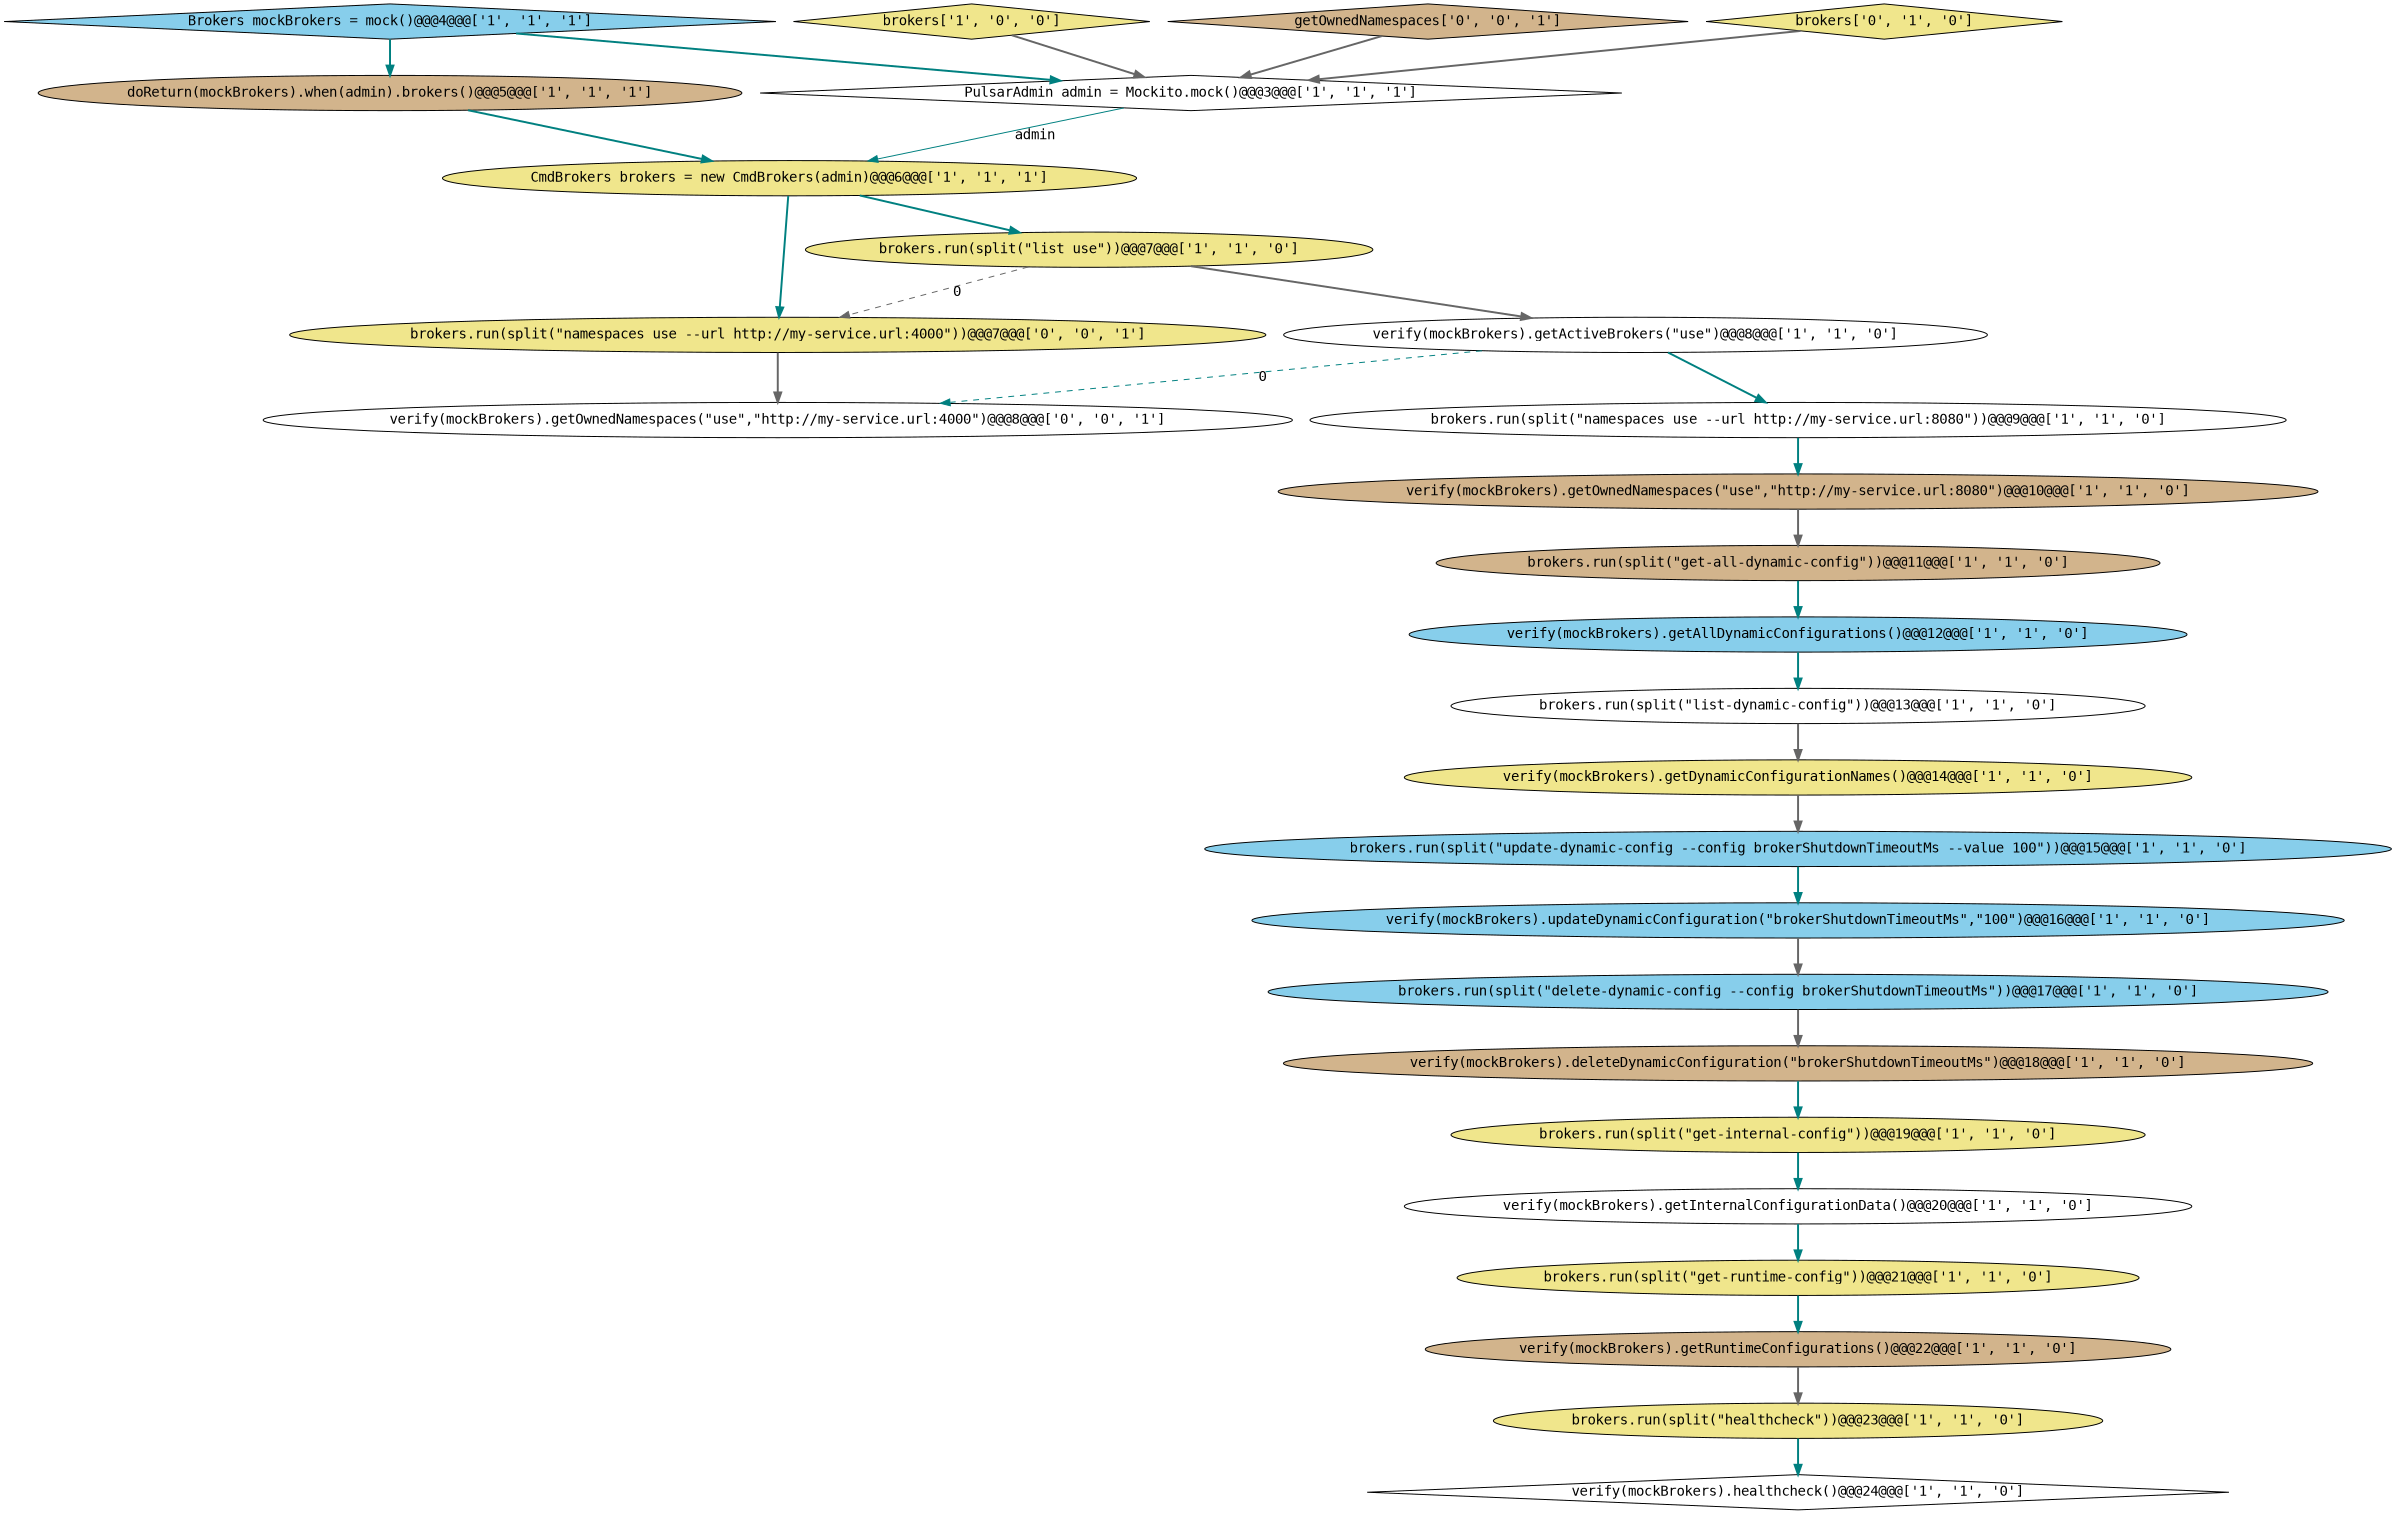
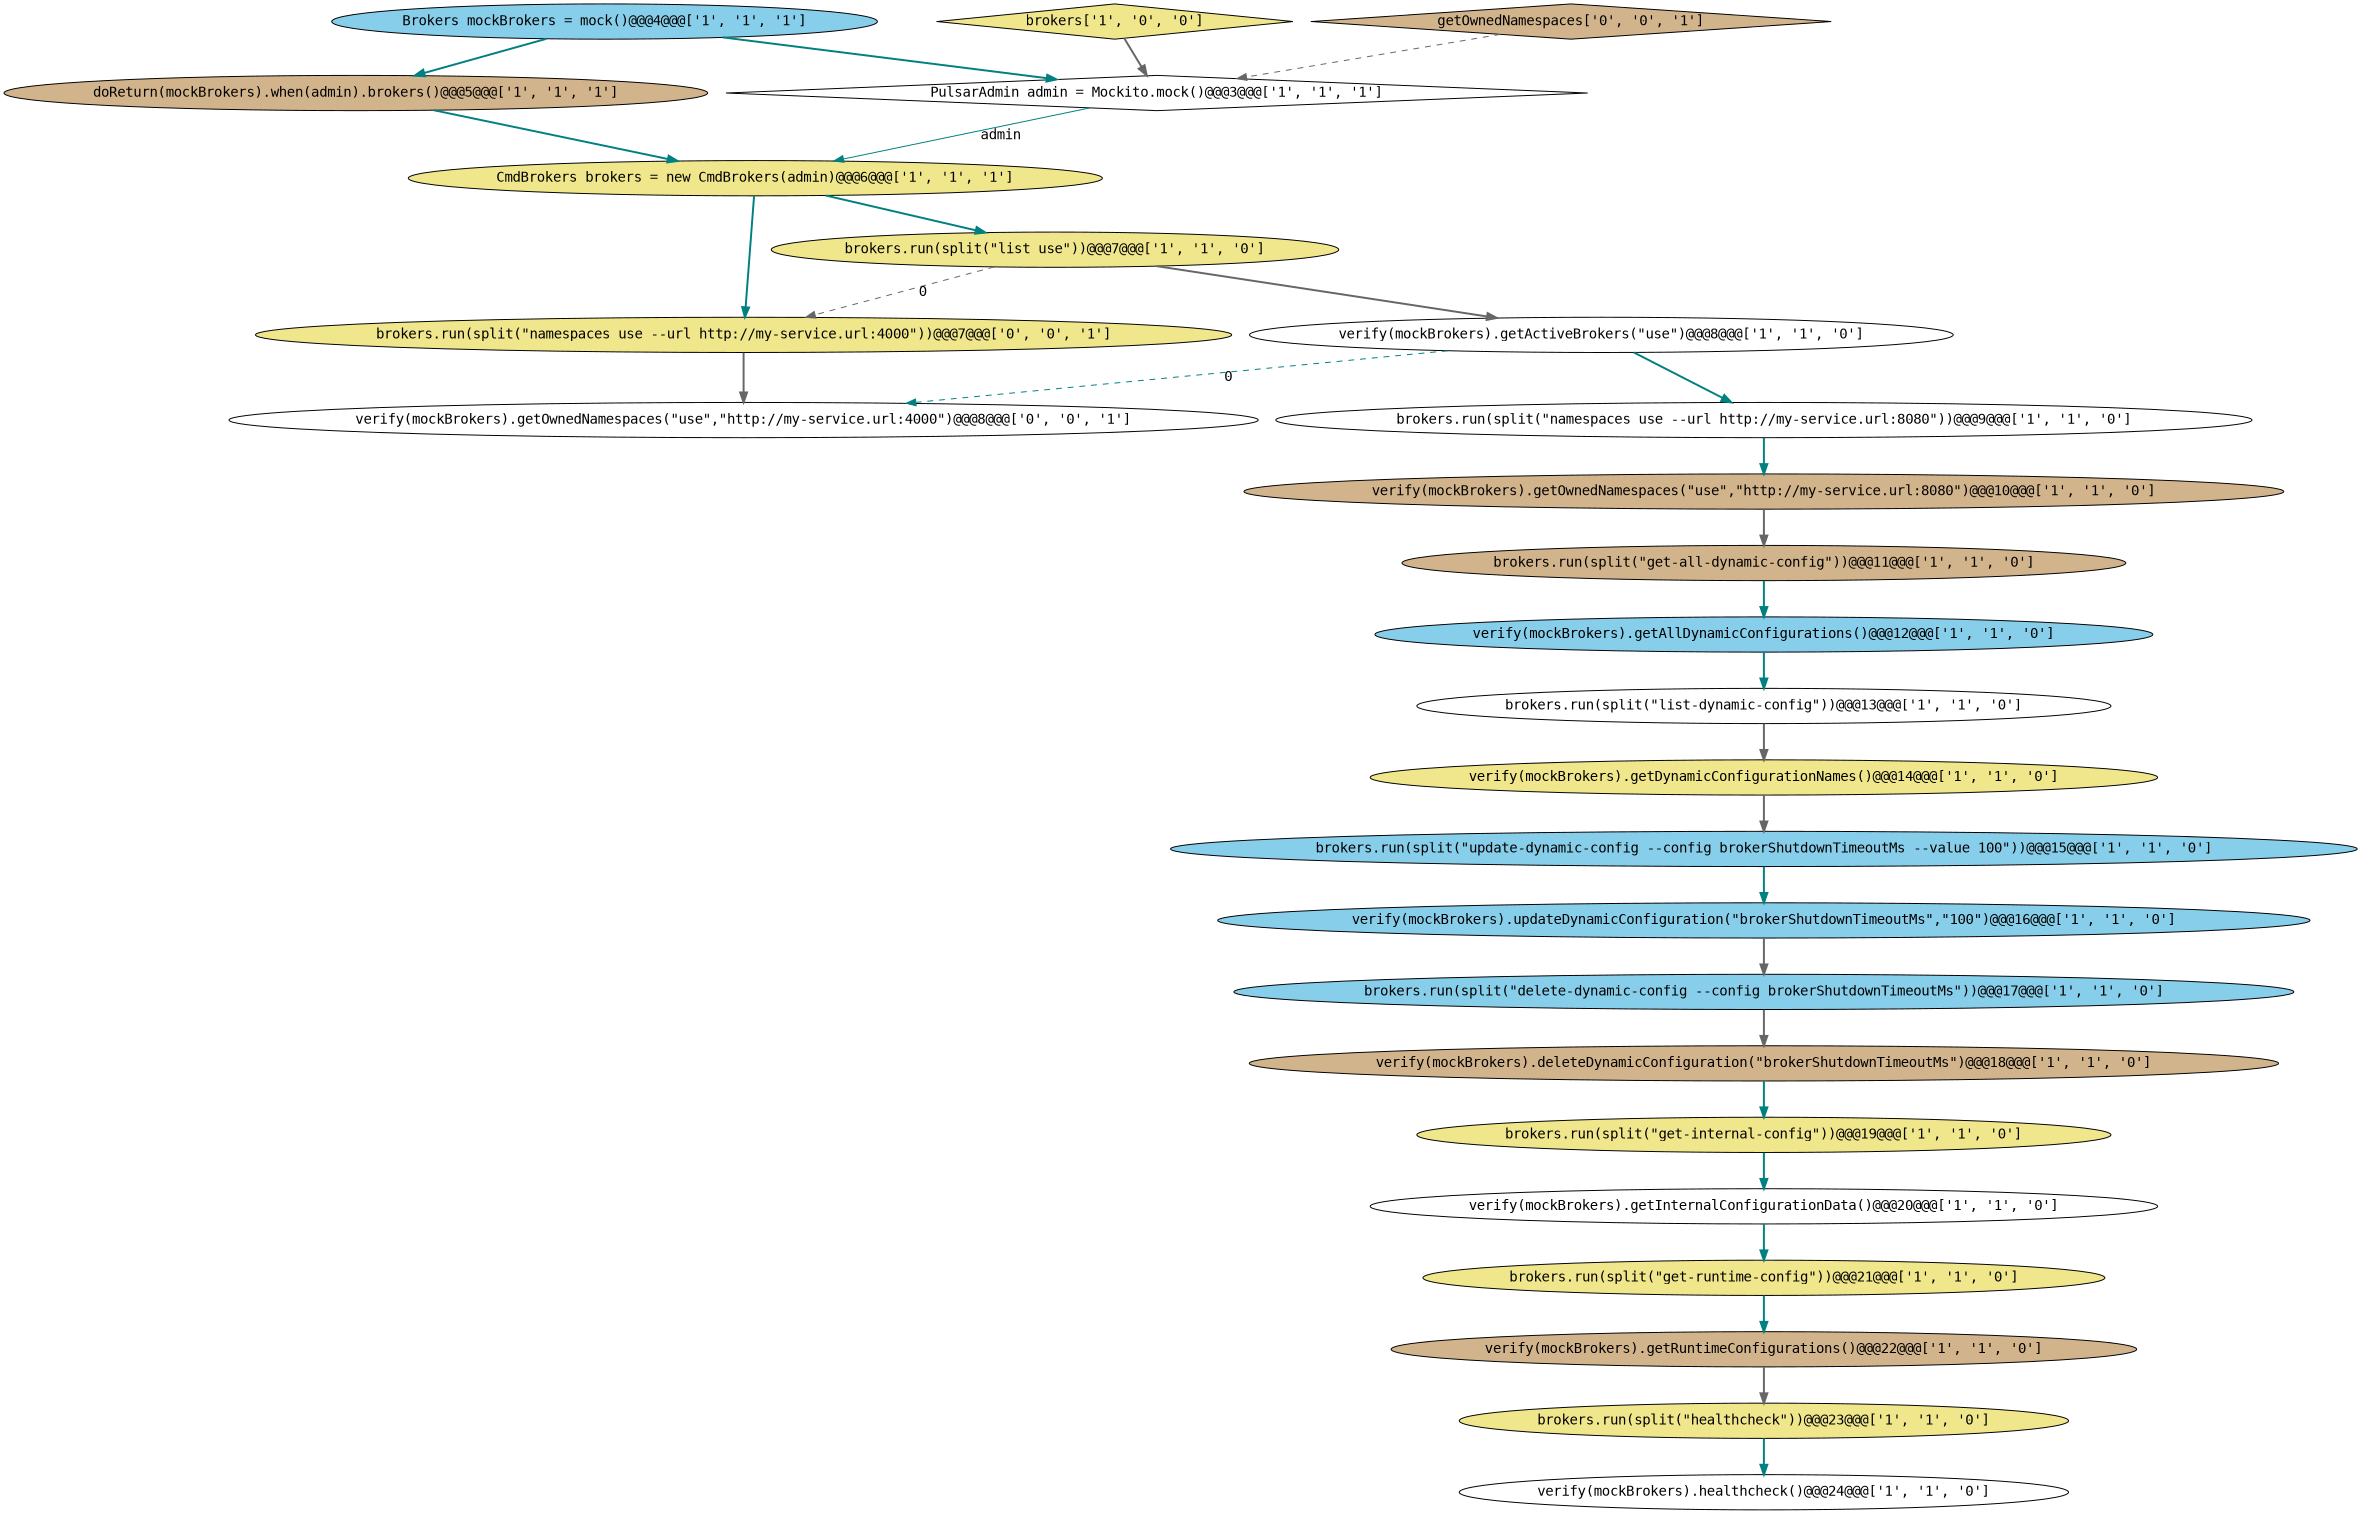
(390, 22) -> (605, 22)
(1884, 22) -> none
(1316, 55) -> (1374, 56)
(1798, 1492) -> (1764, 1492)
